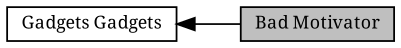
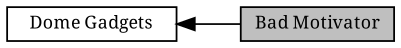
(92, 24) -> (92, 24)
